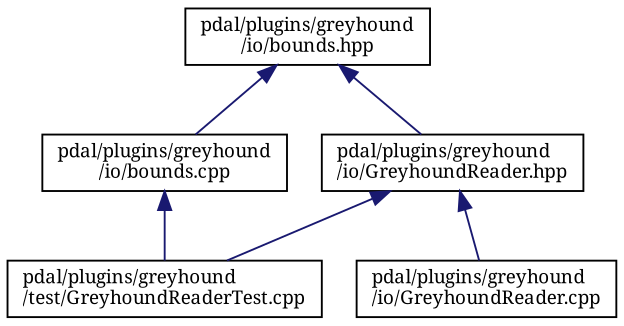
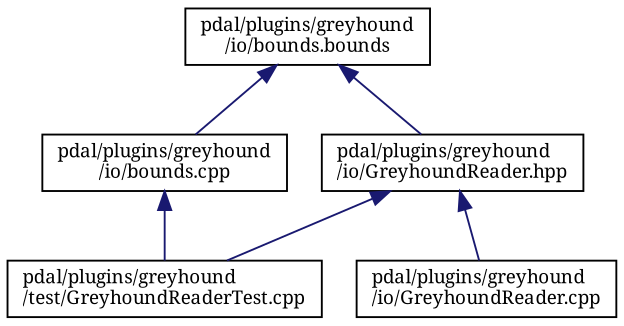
(308, 37) -> (308, 37)
